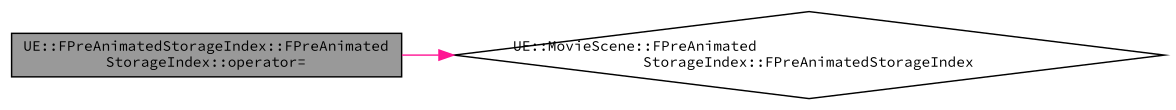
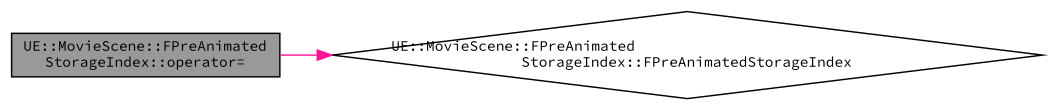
(207, 55) -> (146, 55)
